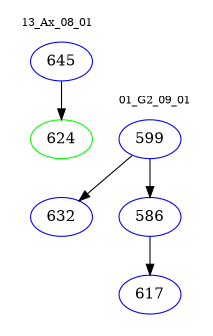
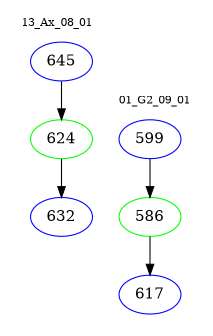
(118, 168) -> (62, 173)
(150, 217) -> (150, 217)
